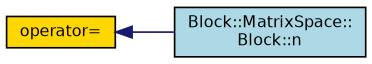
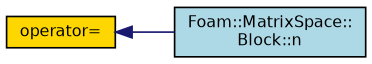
(270, 32) -> (270, 32)
